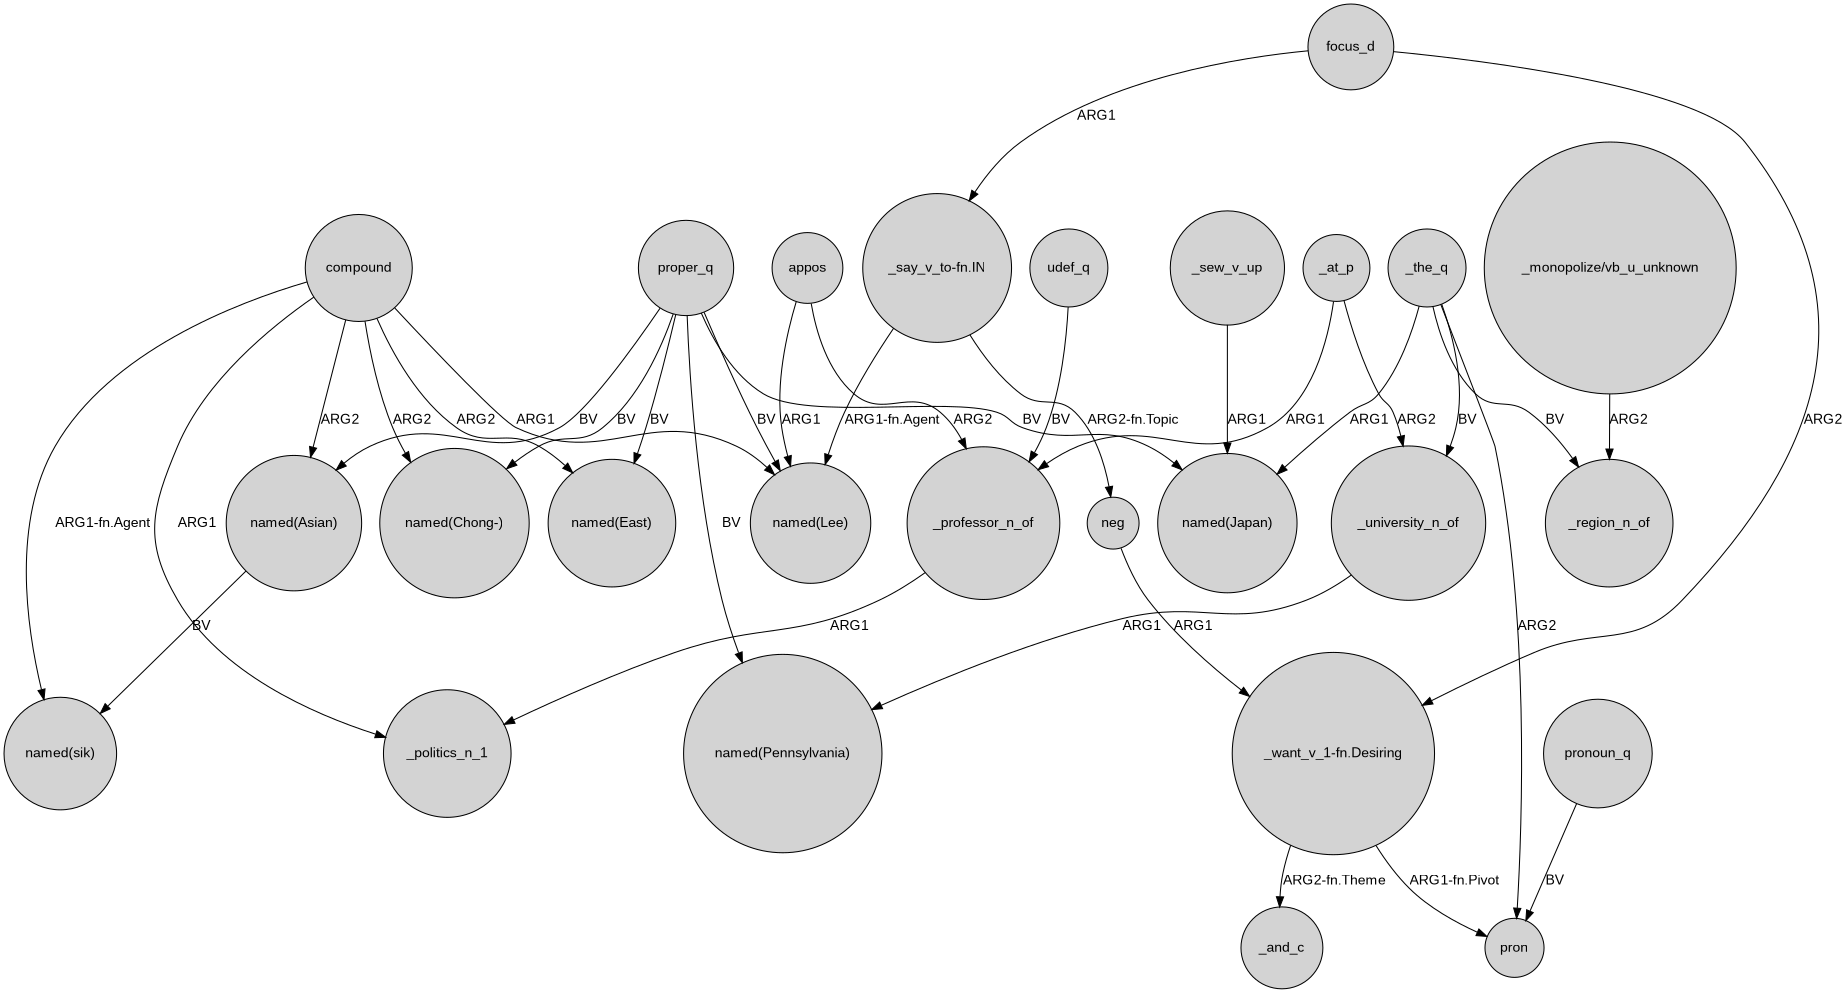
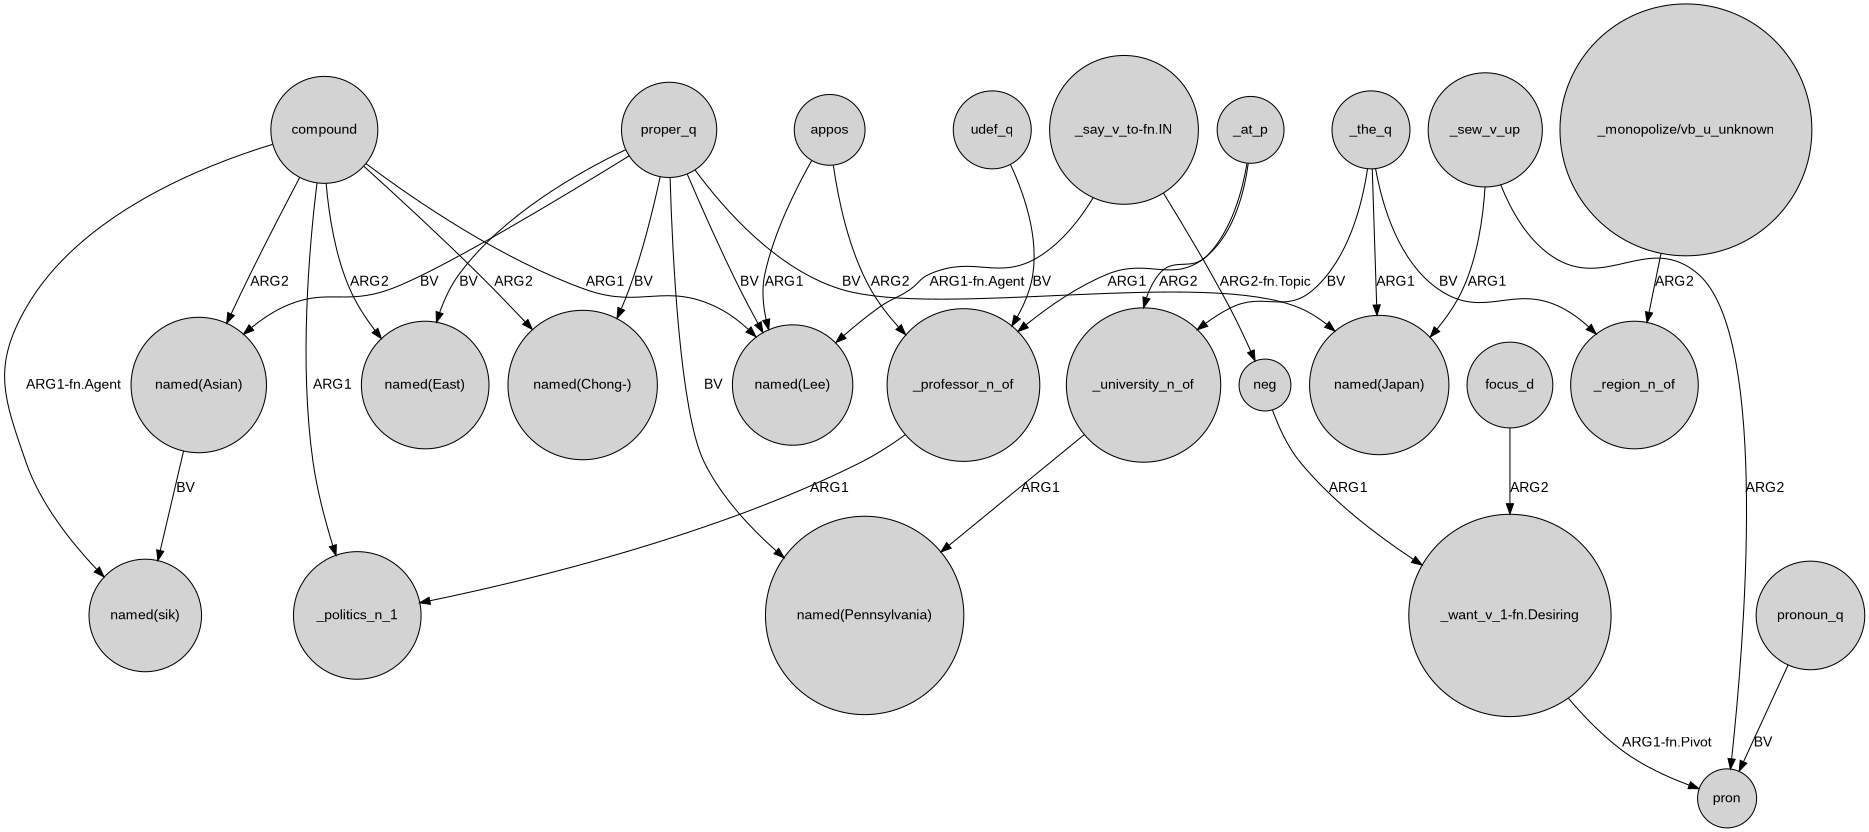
(1126, 89) -> none
(1515, 601) -> (1739, 391)
(1282, 948) -> none
